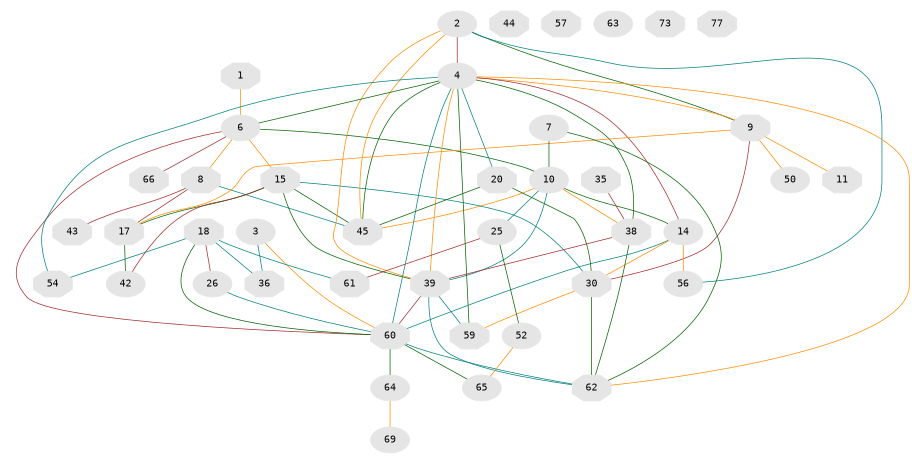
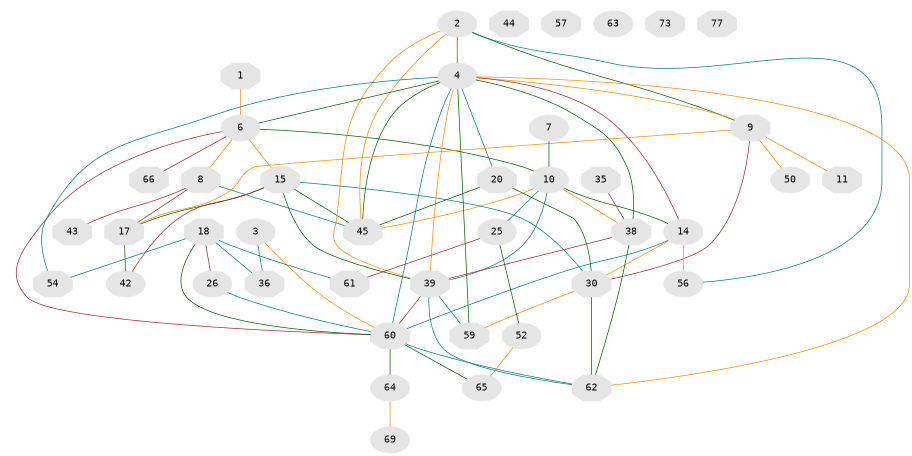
(715, 231) -> none
